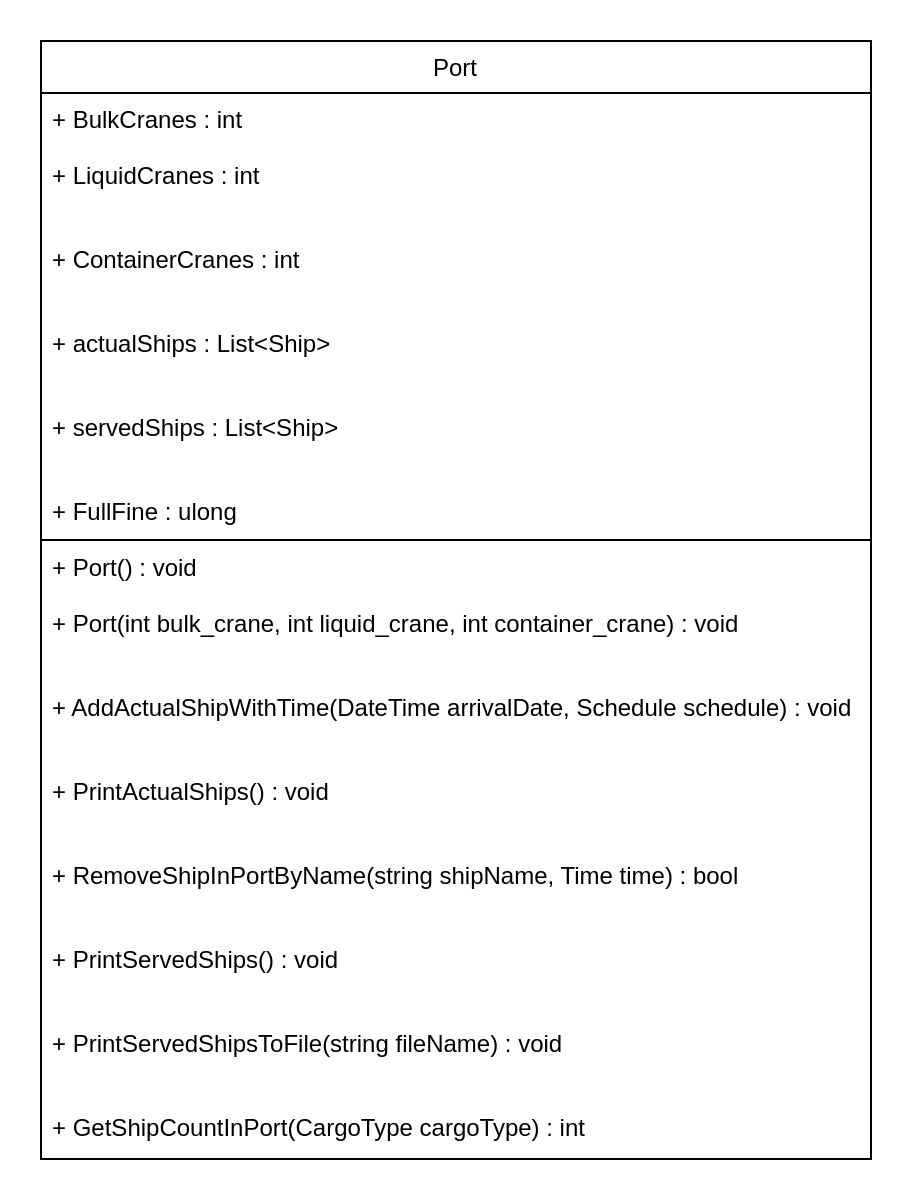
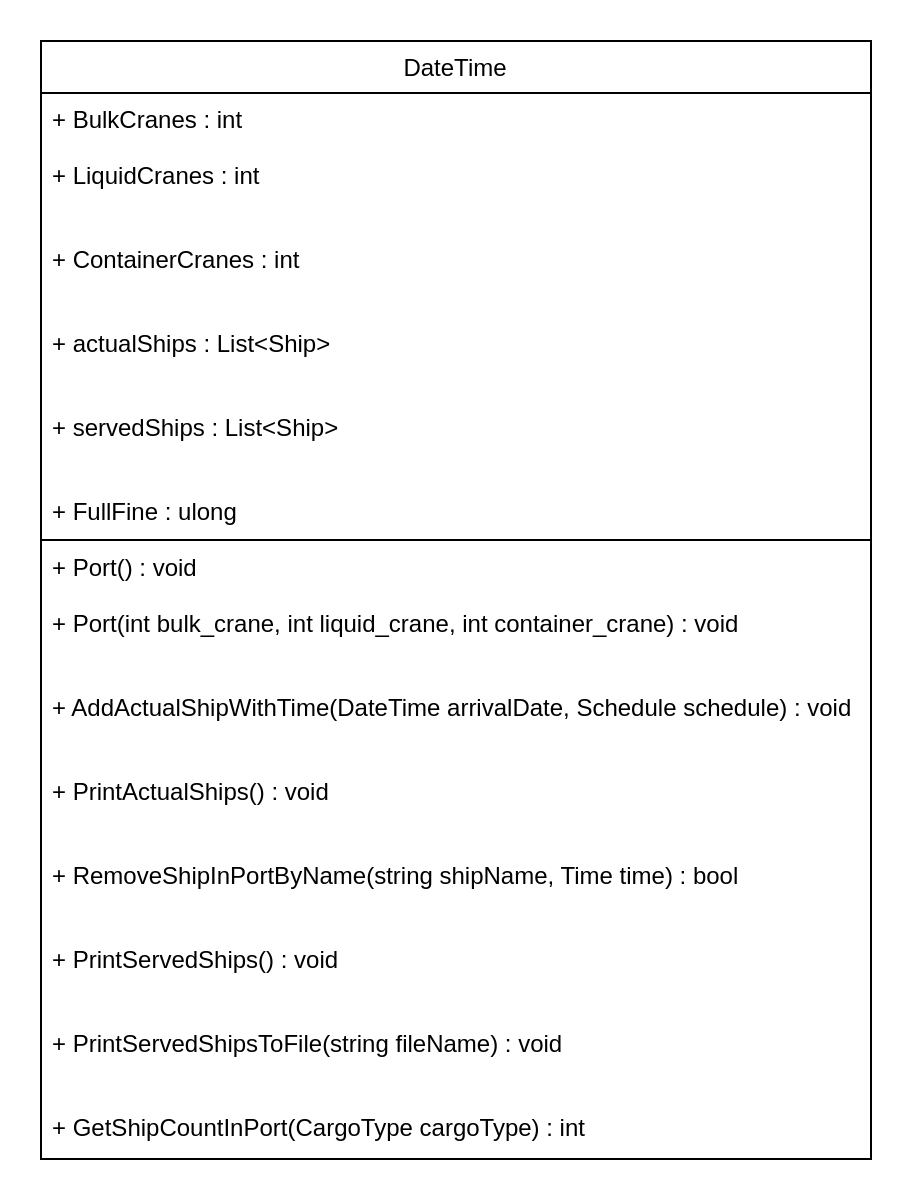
(455, 68) -> (455, 68)
